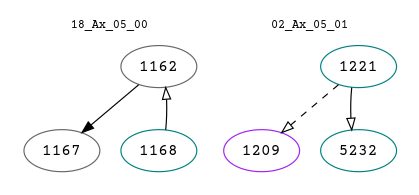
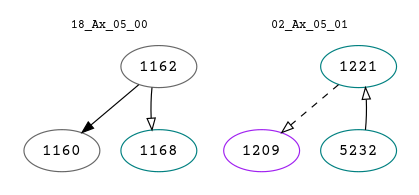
(351, 103) -> (366, 115)
(167, 115) -> (151, 103)
(62, 151) -> (62, 151)
